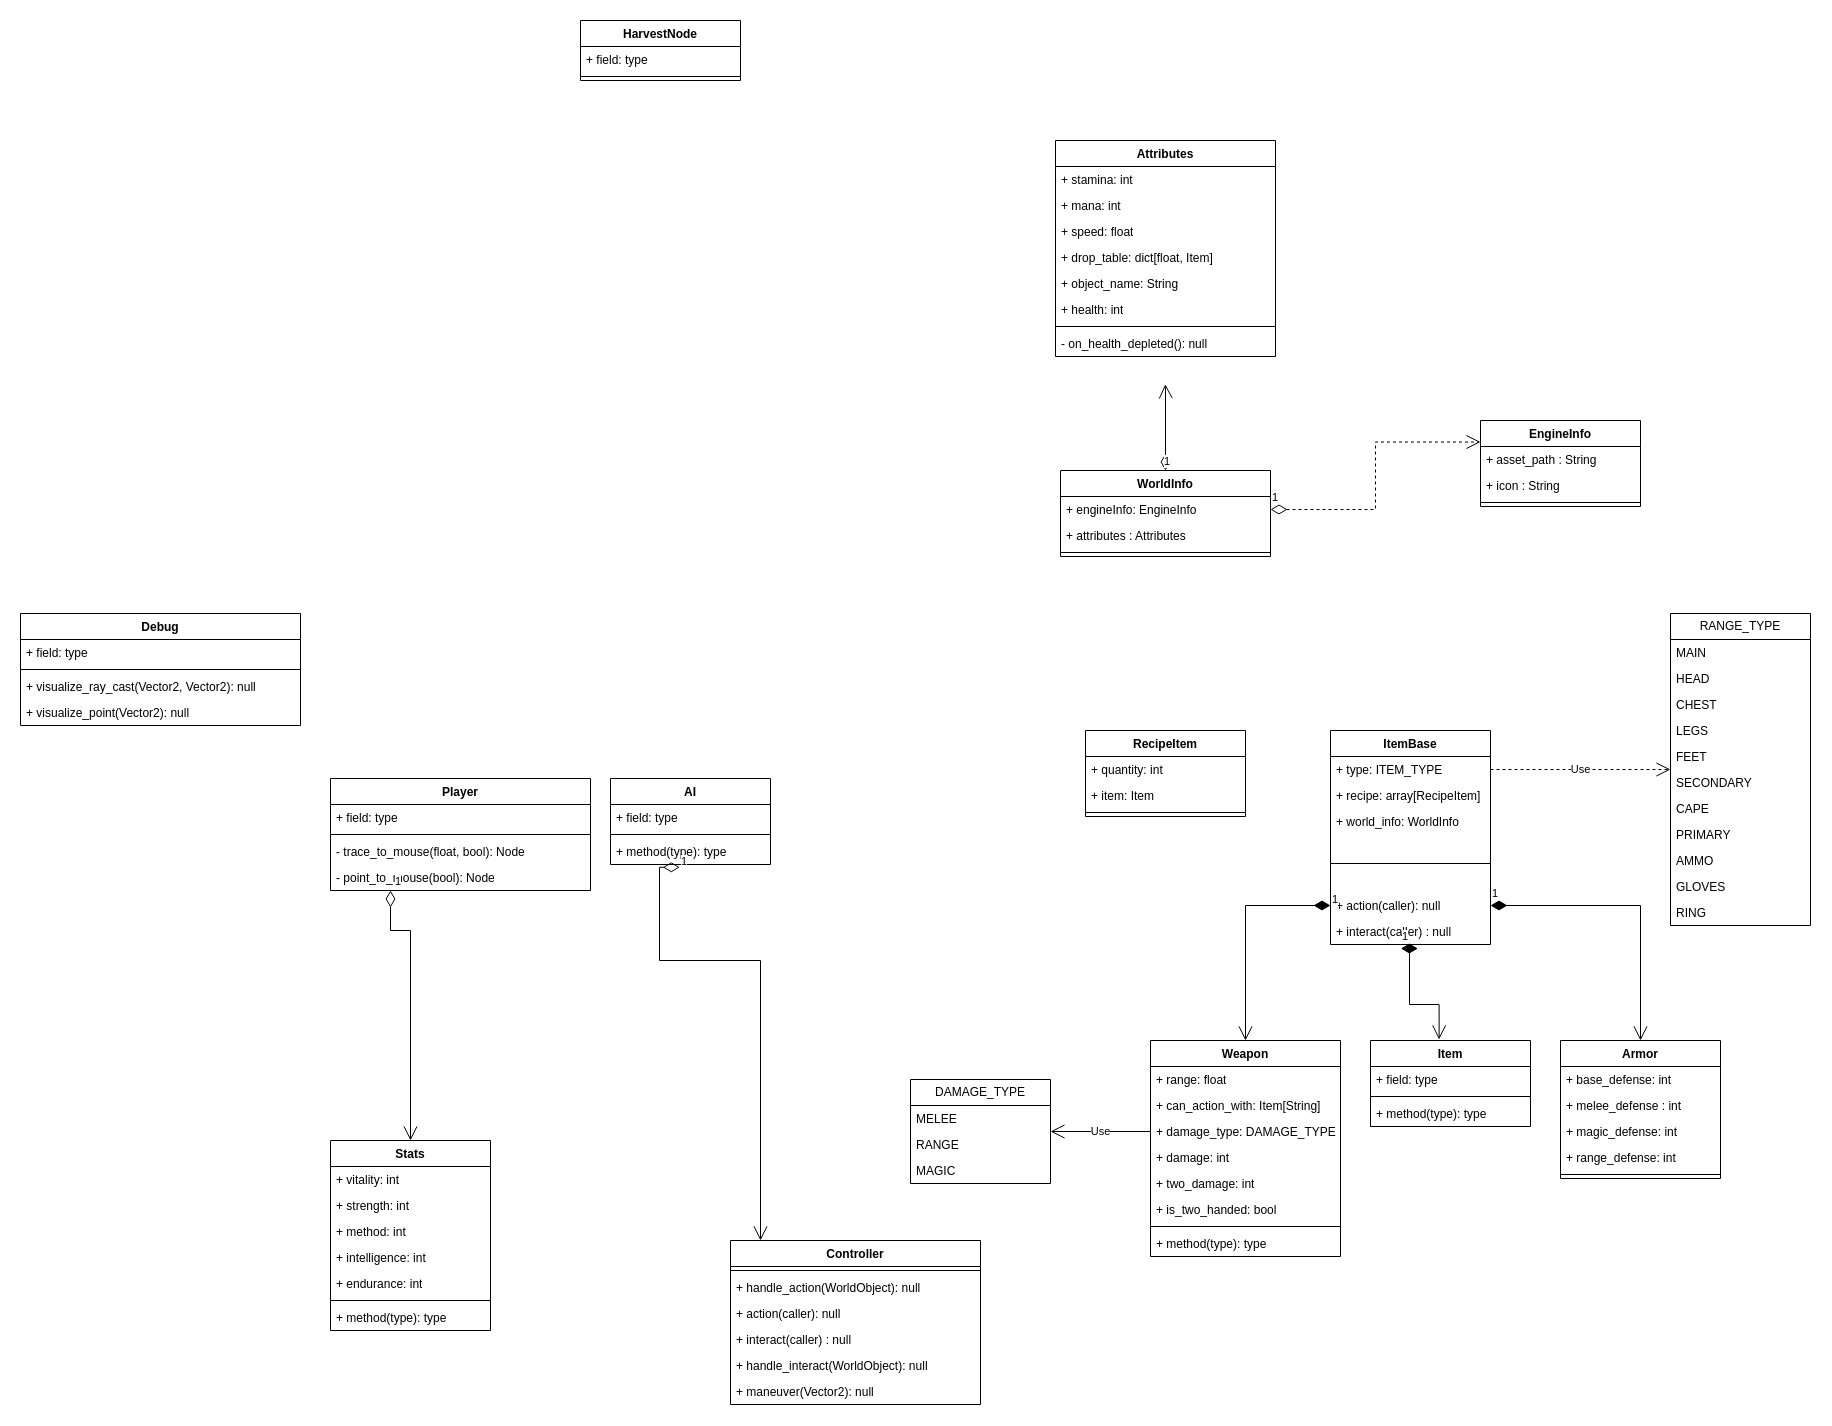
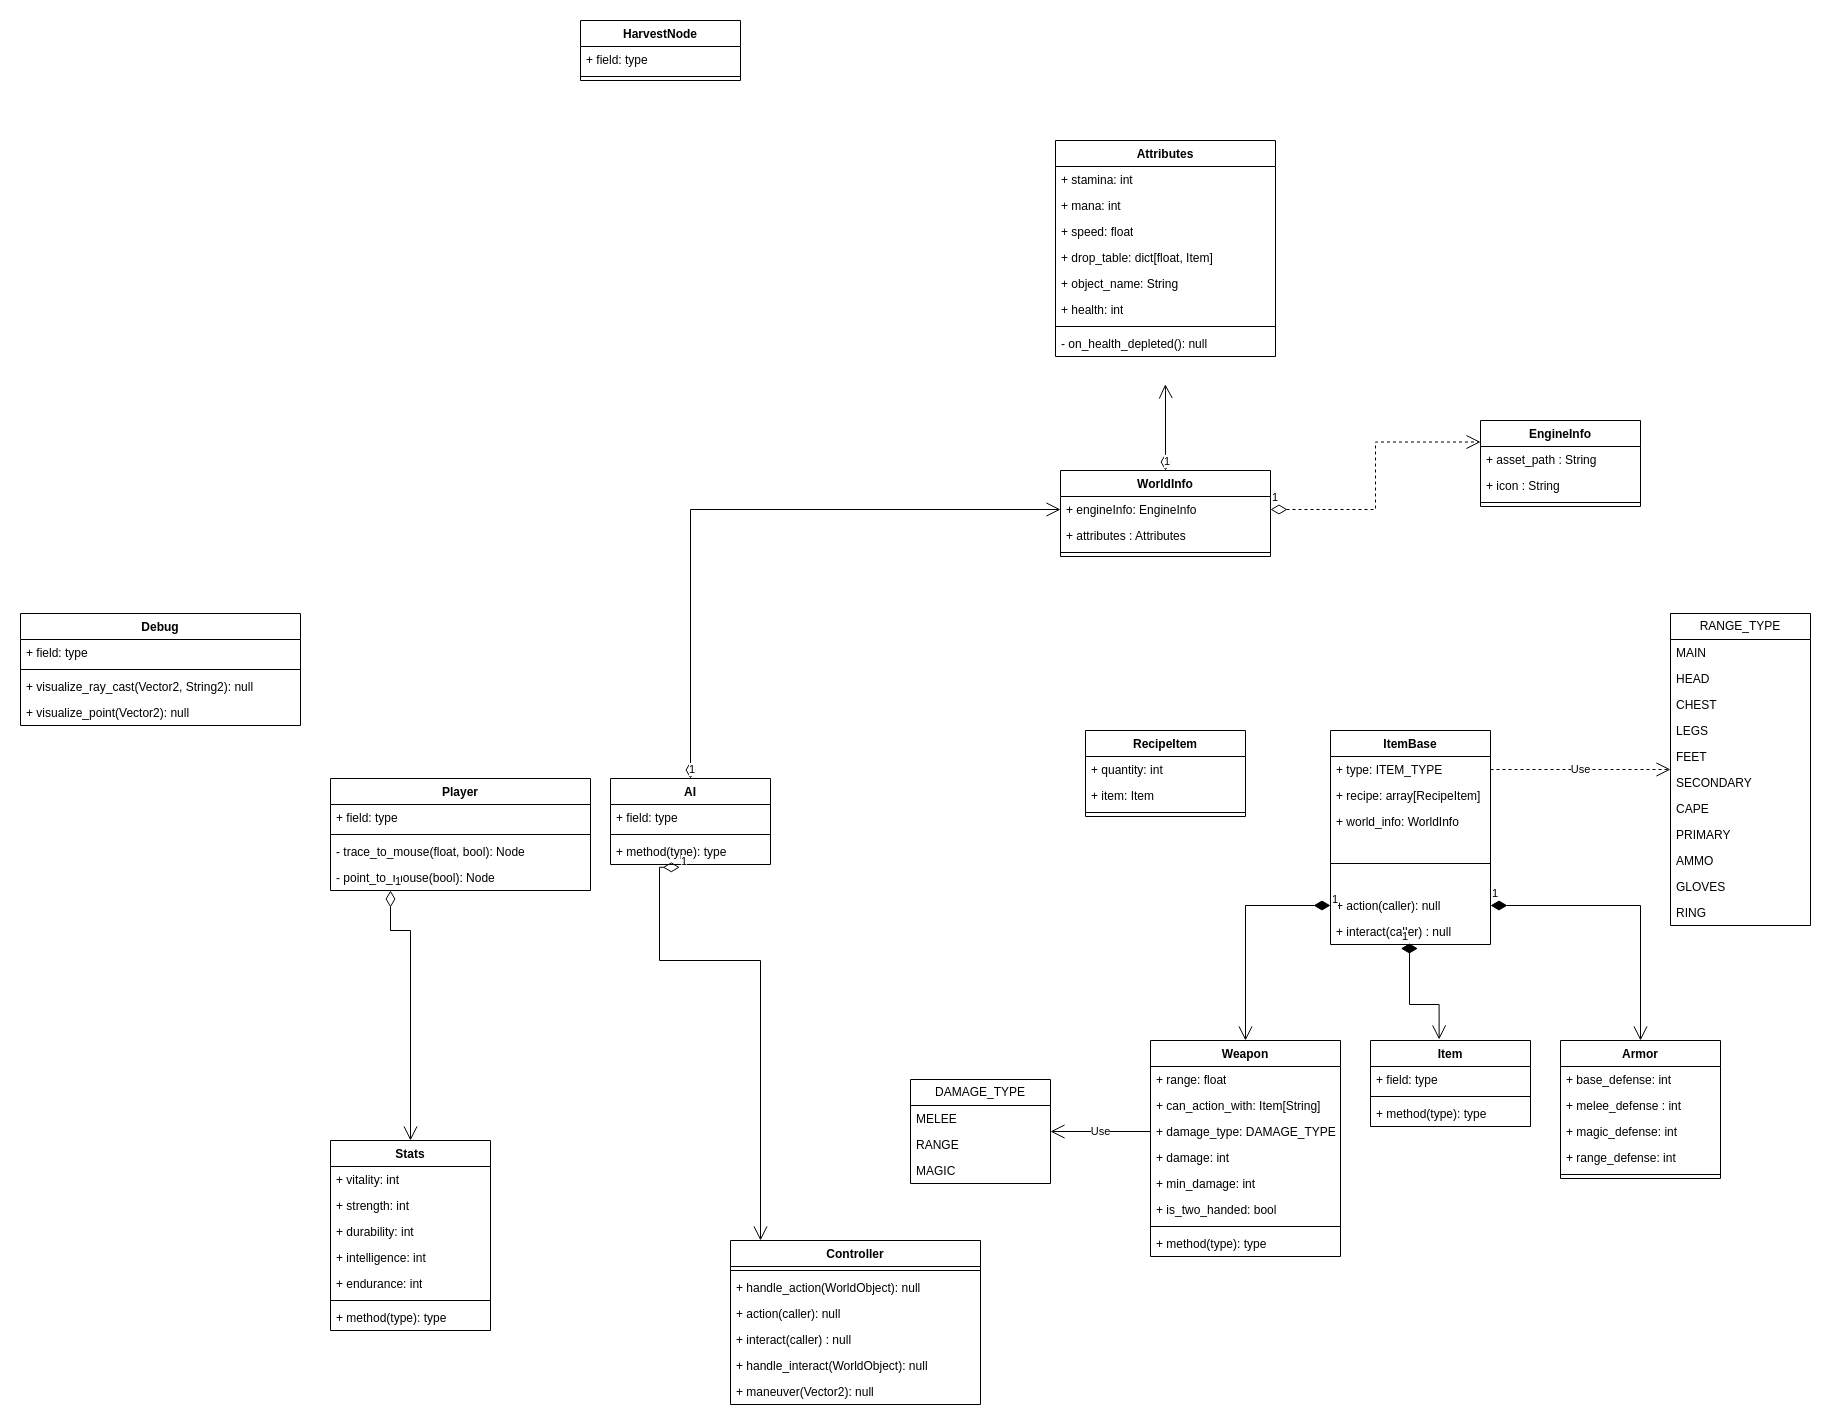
none -> (748, 510)
(159, 688) -> (157, 688)
(1207, 1185) -> (1206, 1185)
(374, 1233) -> (383, 1233)
